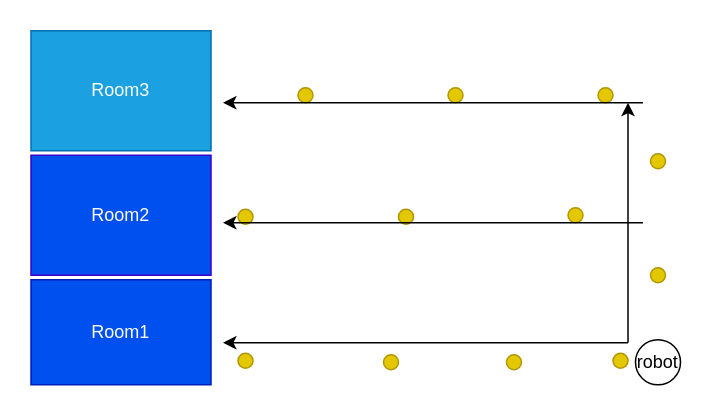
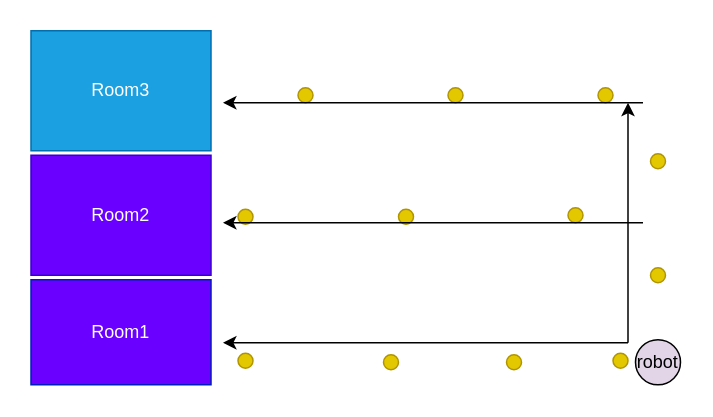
(121, 215) -> (121, 215)
(121, 332) -> (121, 332)
(658, 362) -> (658, 362)
